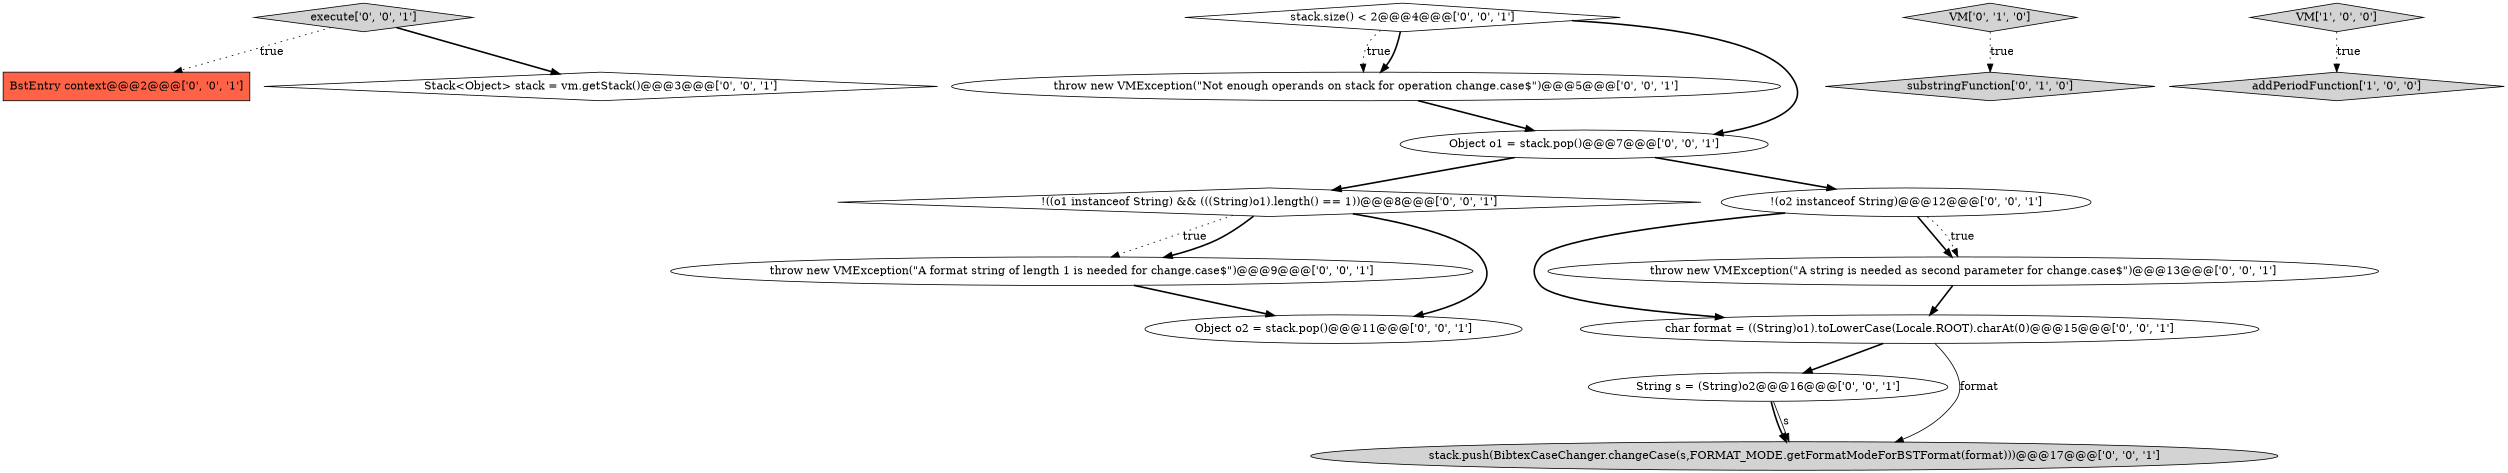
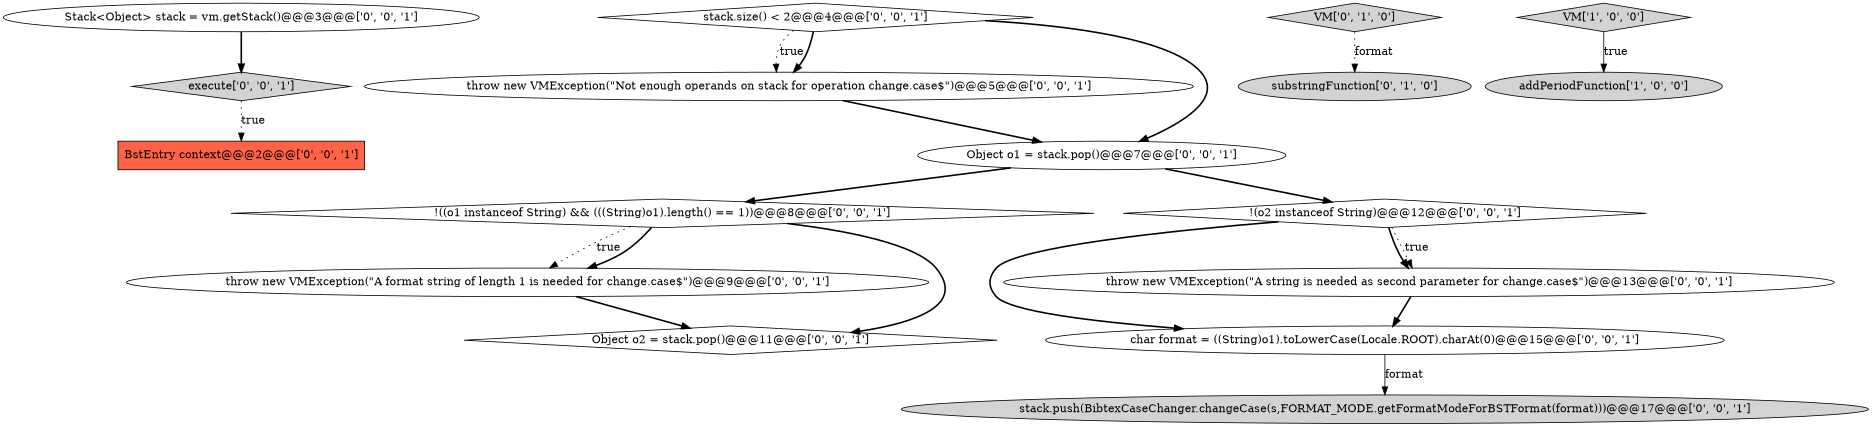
(2337, 48) -> (1604, 48)
(474, 50) -> (241, 48)
(2002, 52) -> (1374, 52)
(601, 86) -> (241, 17)
(1990, 86) -> (1355, 86)
(2337, 86) -> (1604, 86)
(1906, 202) -> (1385, 213)
(1334, 329) -> (731, 340)
(1768, 387) -> none
